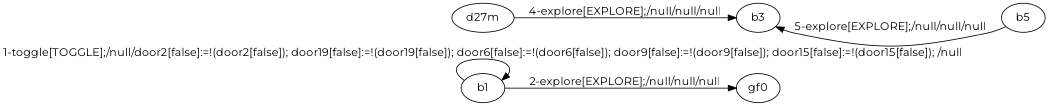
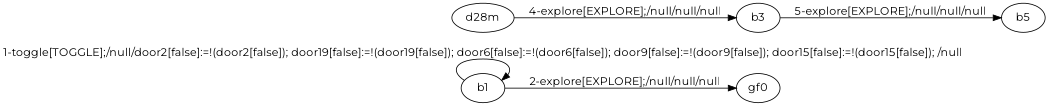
(483, 18) -> (483, 18)
(895, 46) -> (887, 18)
